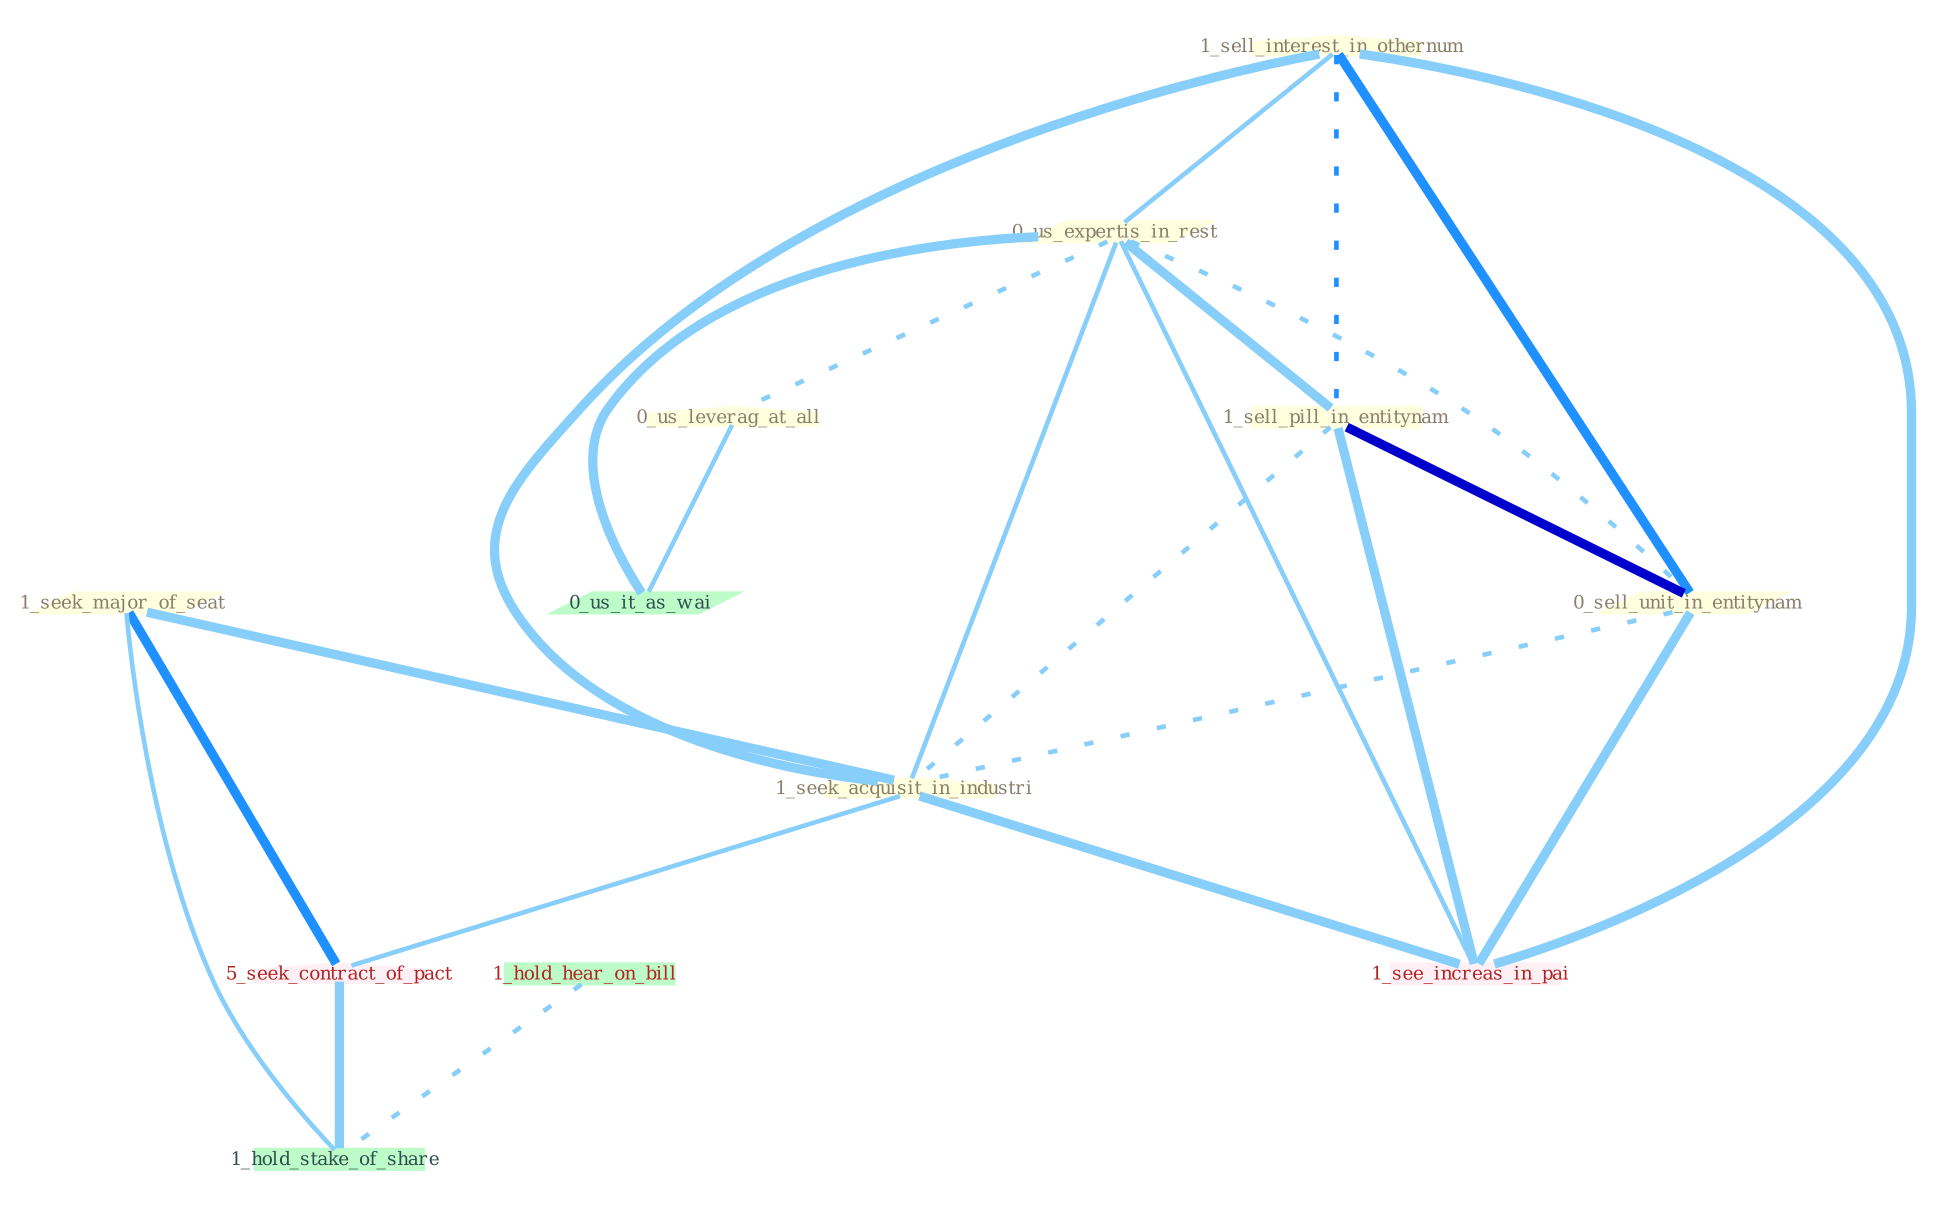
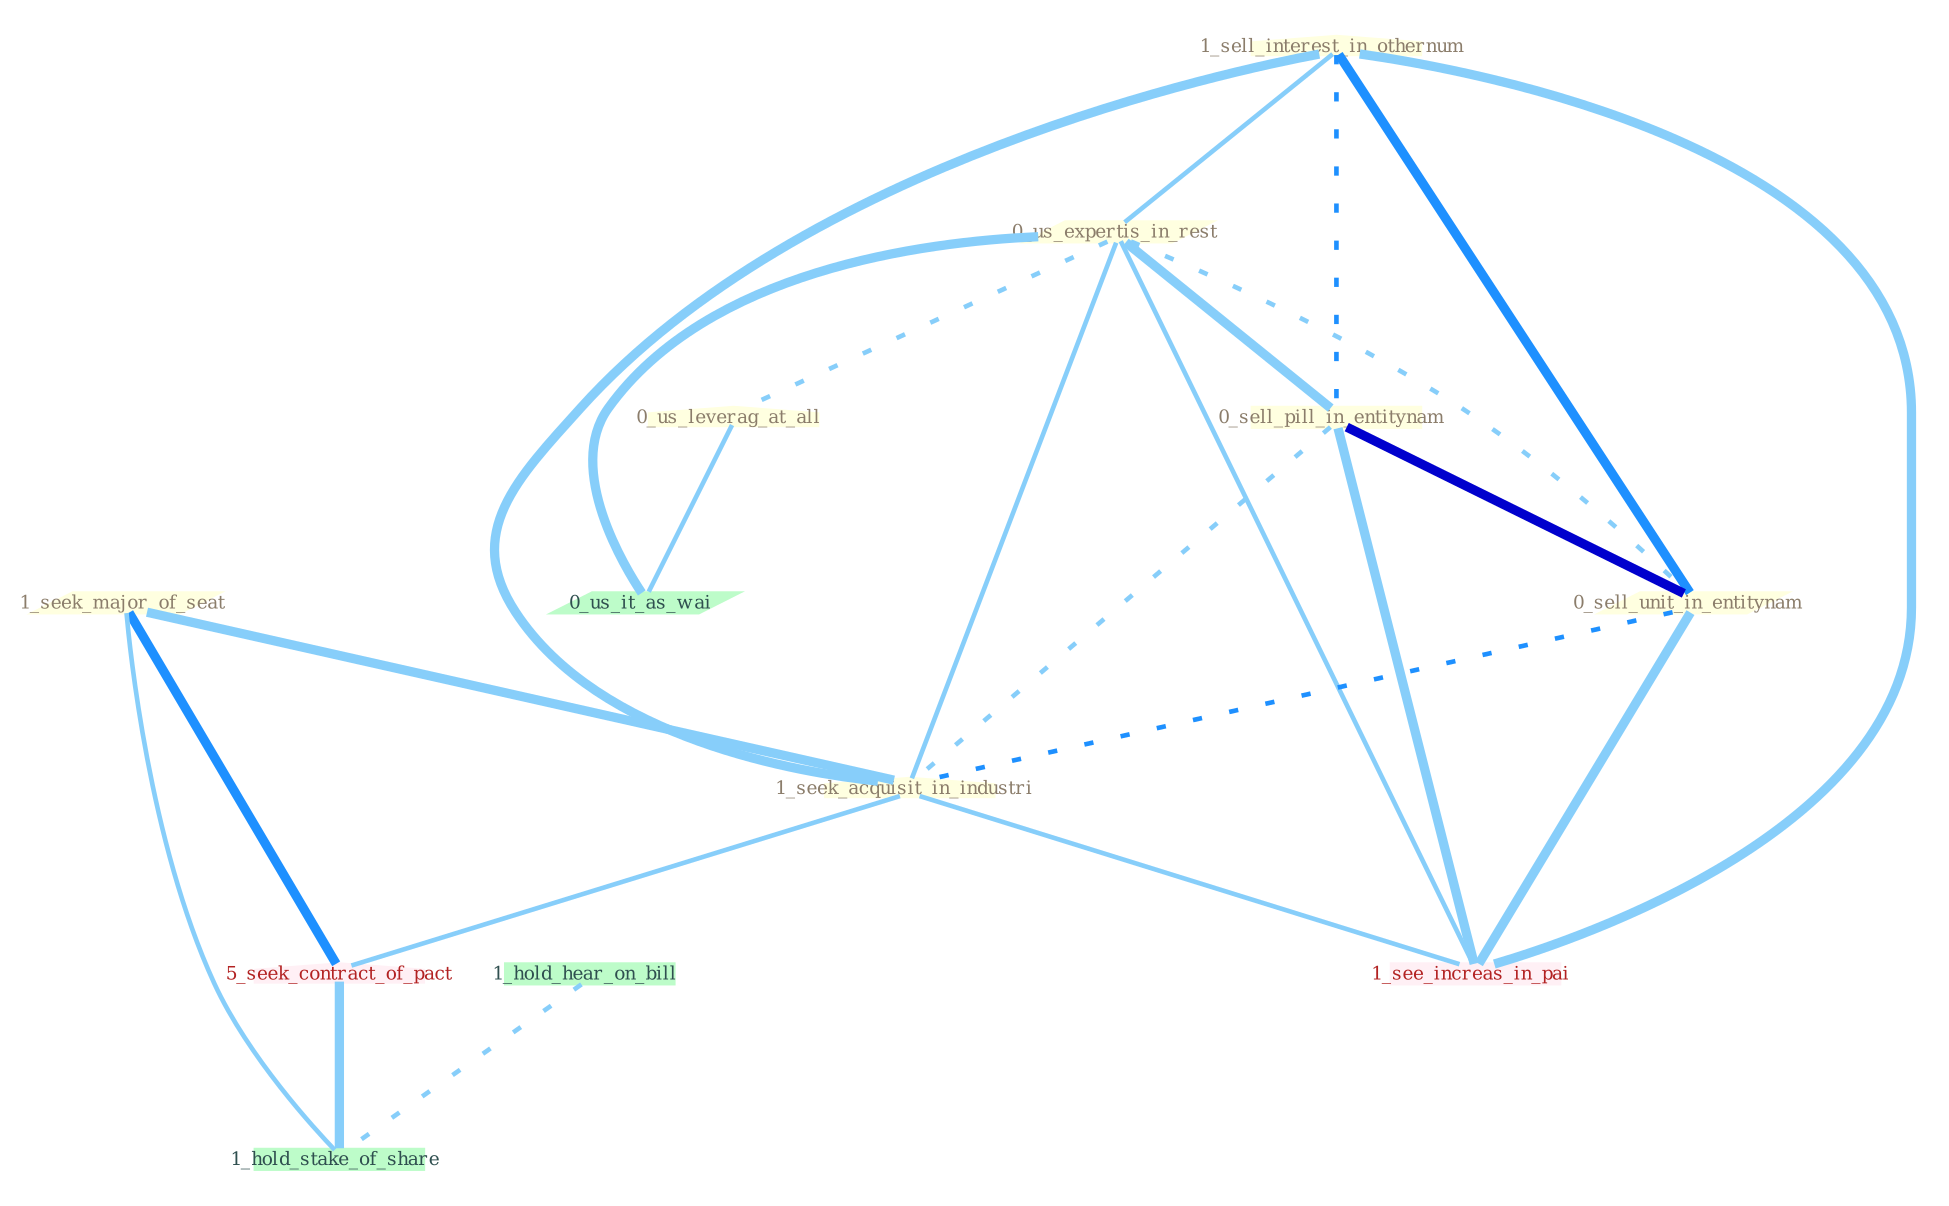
(1336, 417) -> (1336, 417)
(1299, 696) -> (1299, 696)
(1190, 880) -> (1190, 880)
(590, 974) -> (590, 974)
